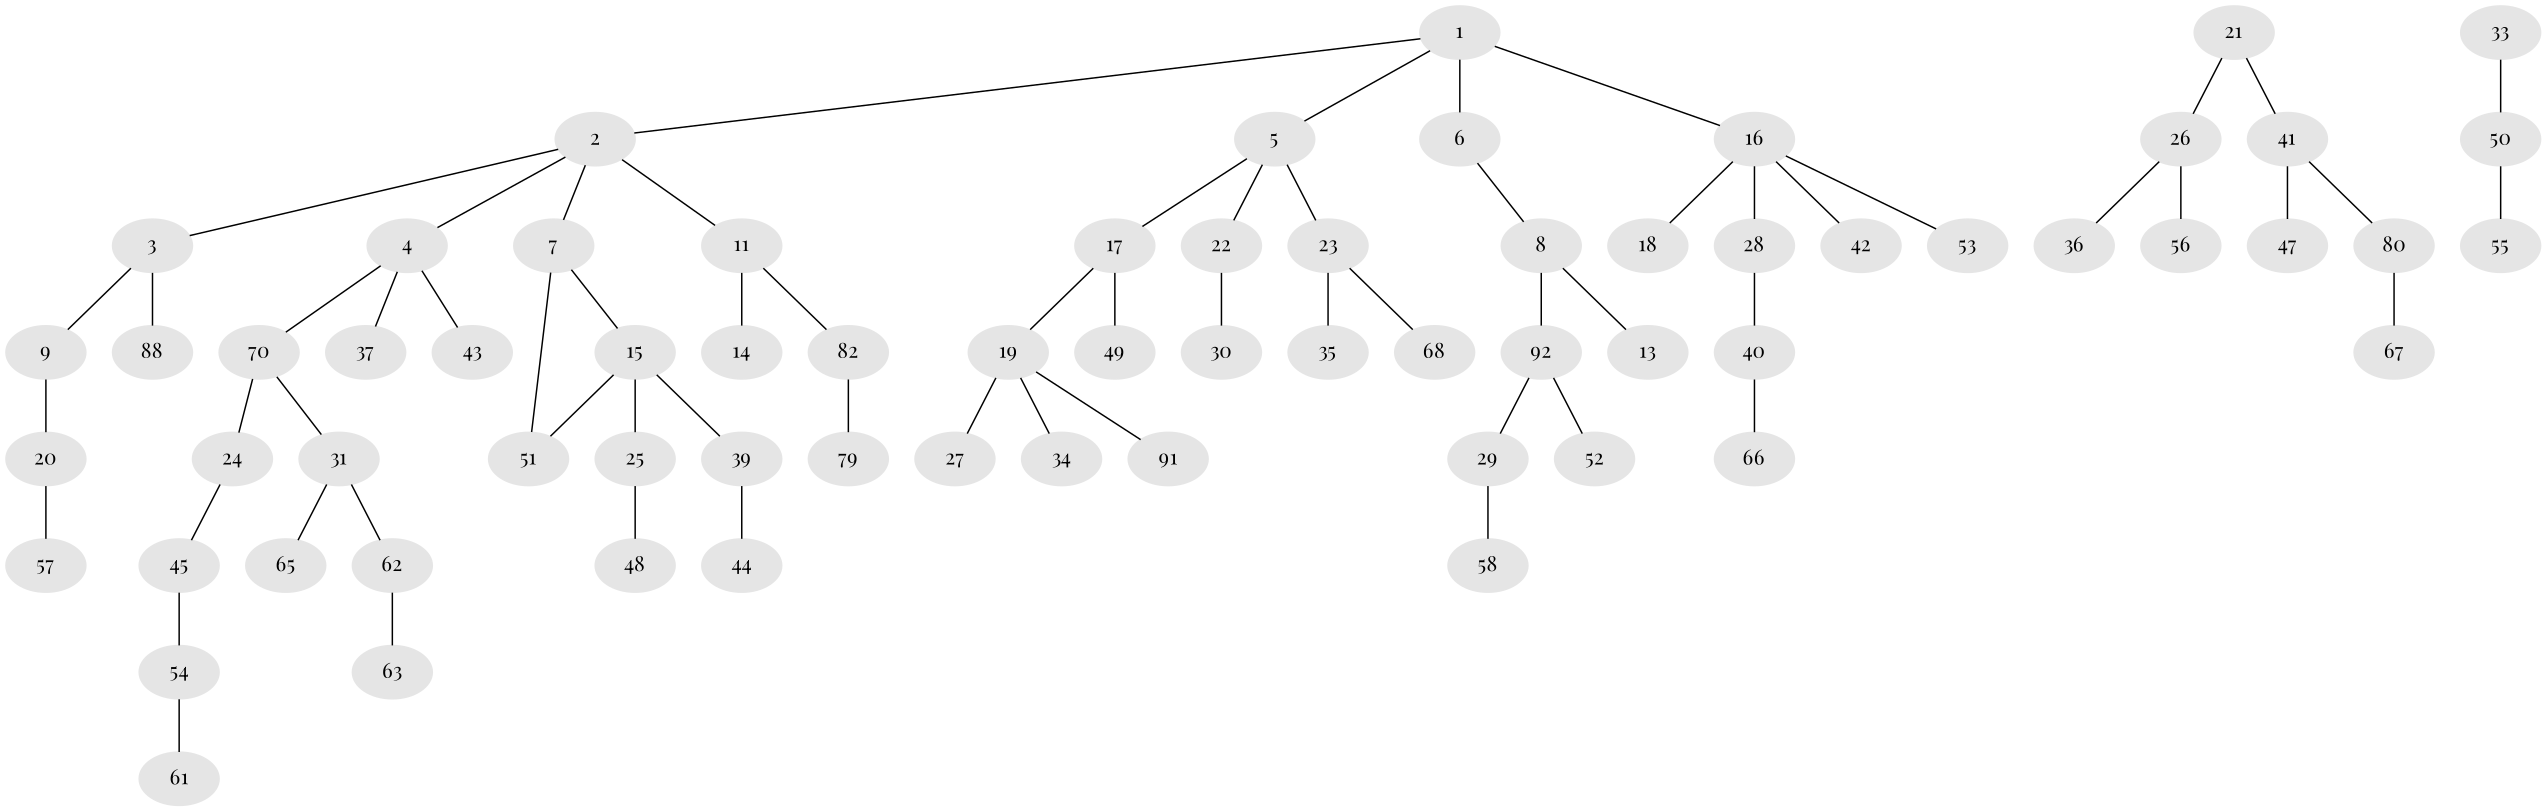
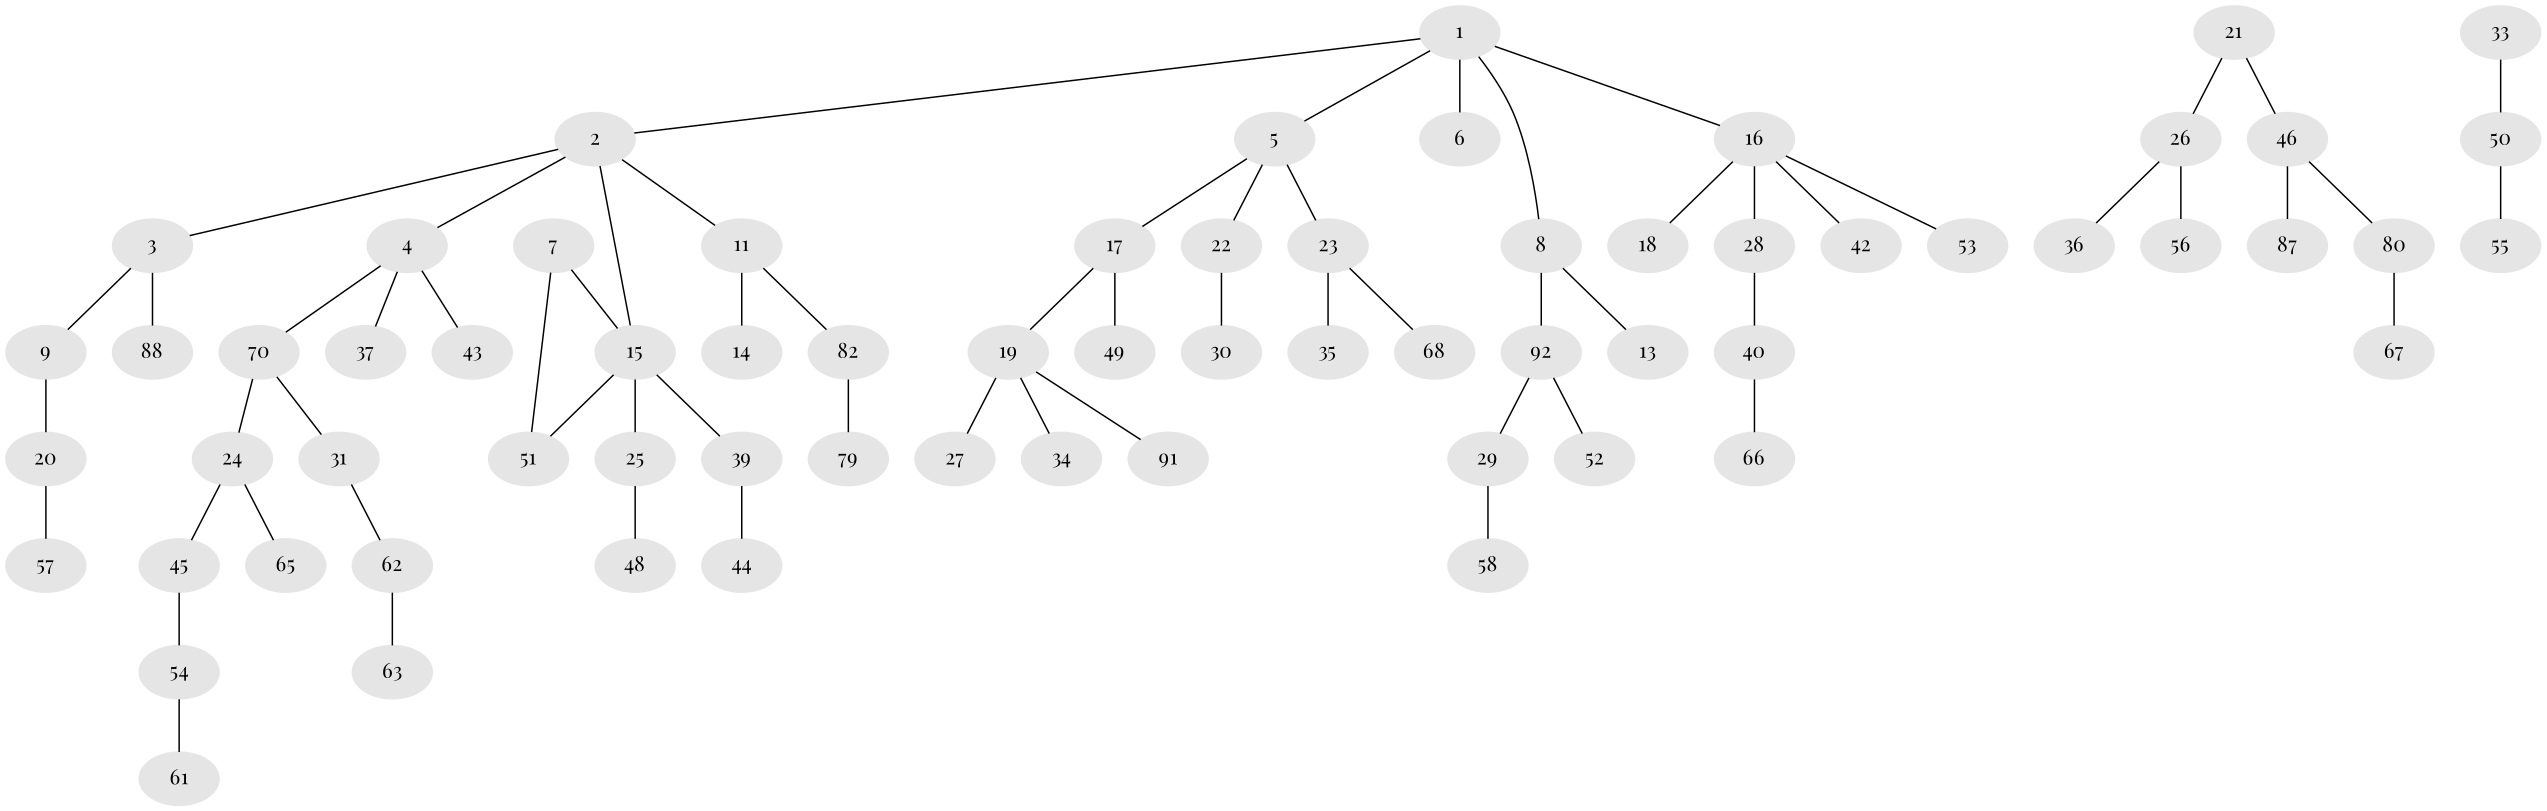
(2287, 139) -> (2287, 139)
(1501, 192) -> (1521, 133)
(574, 193) -> (615, 246)
(2287, 246) -> (2287, 246)
(312, 512) -> (259, 512)
